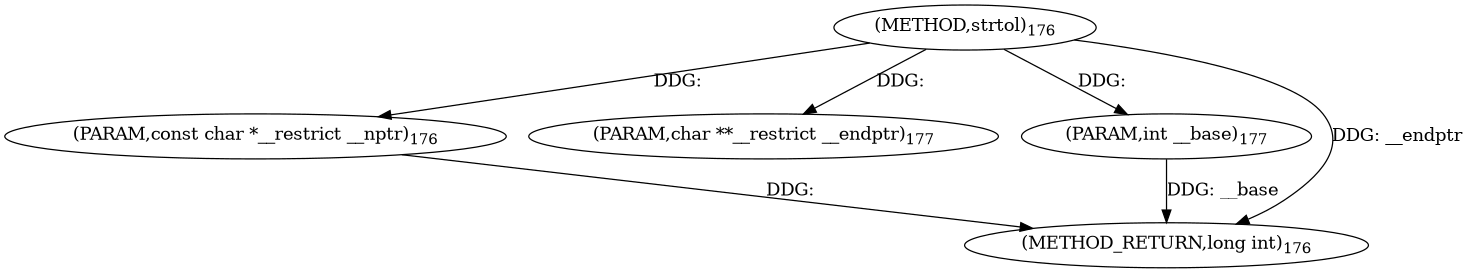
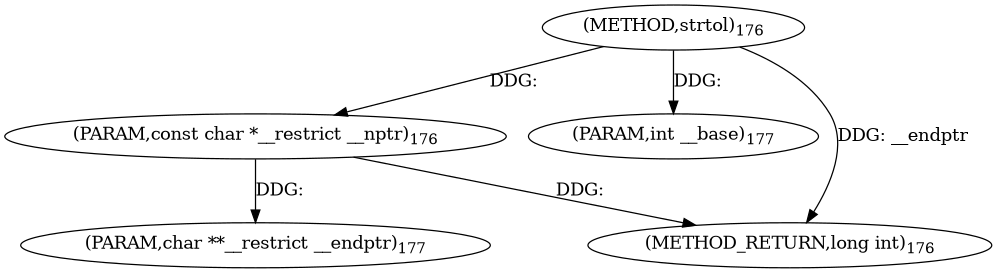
(870, 79) -> (256, 185)
(1167, 185) -> none
